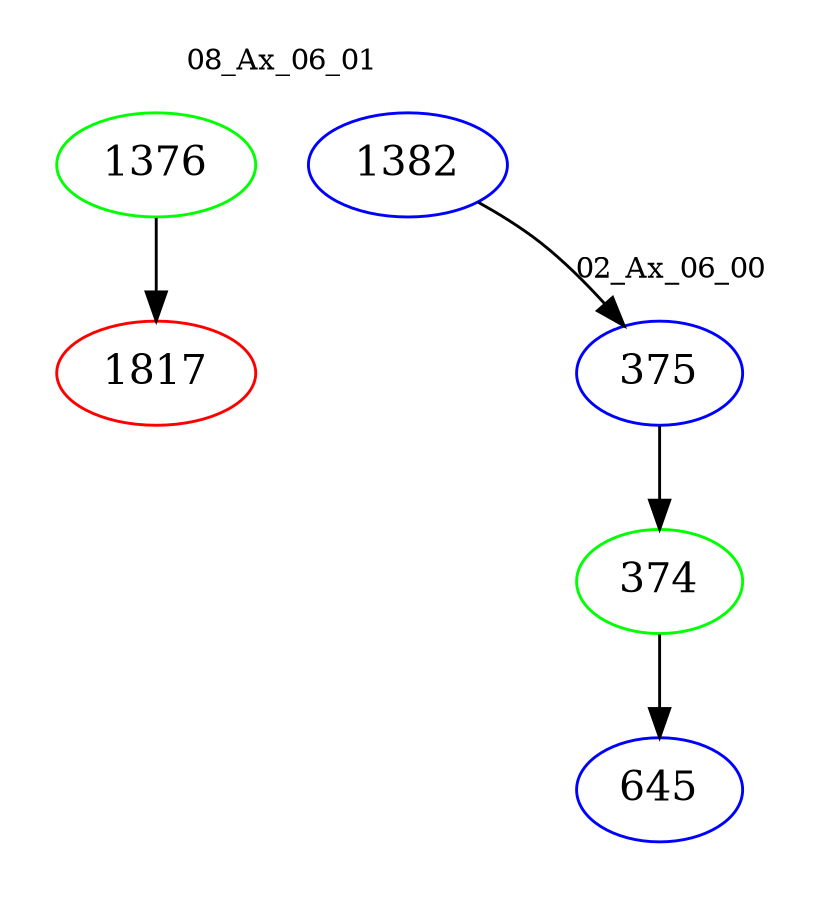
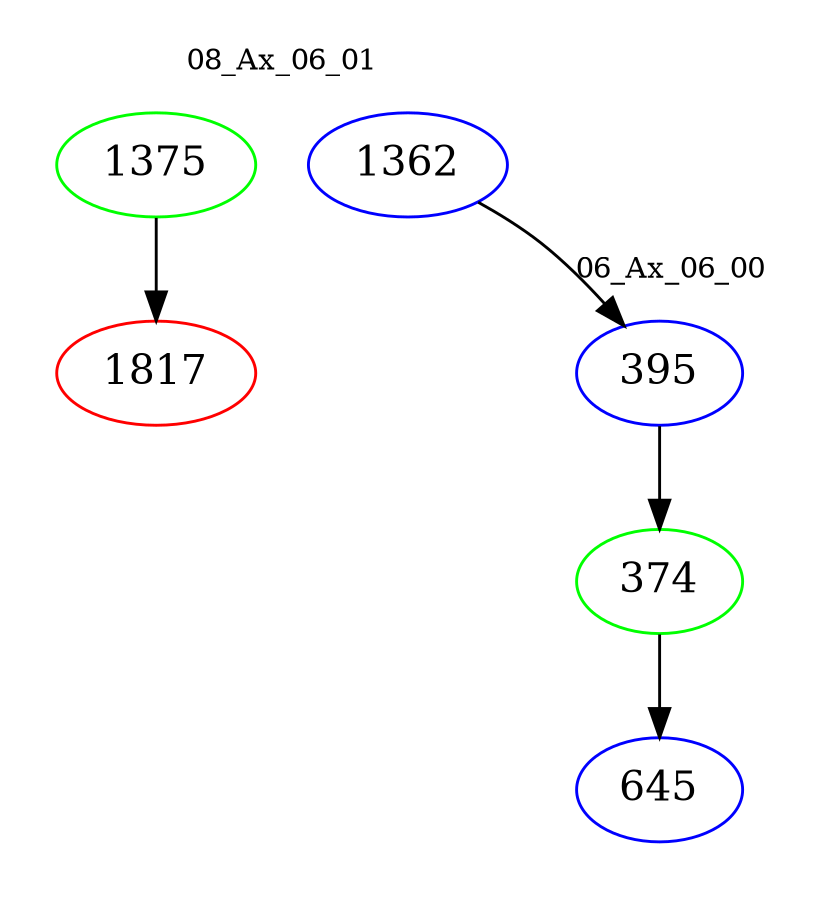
(156, 165) -> (156, 165)
(408, 165) -> (408, 165)
(671, 271) -> (671, 271)
(660, 373) -> (660, 373)
